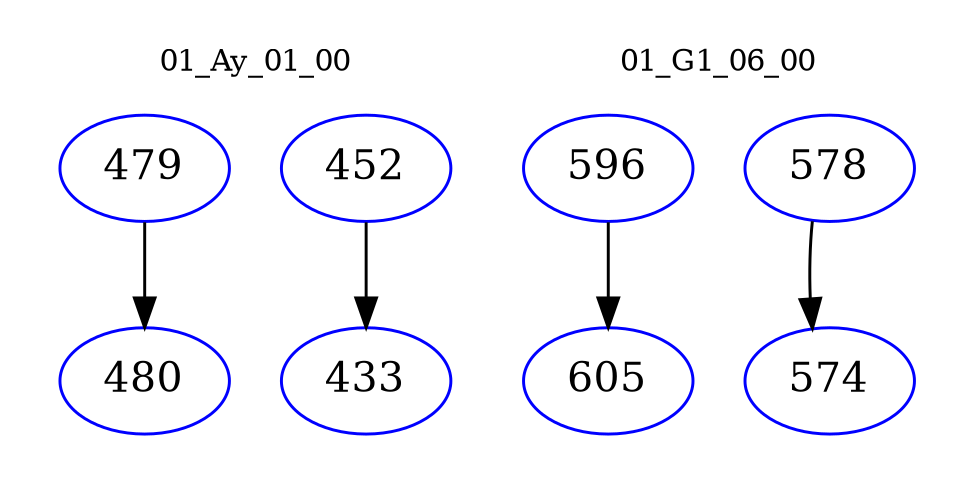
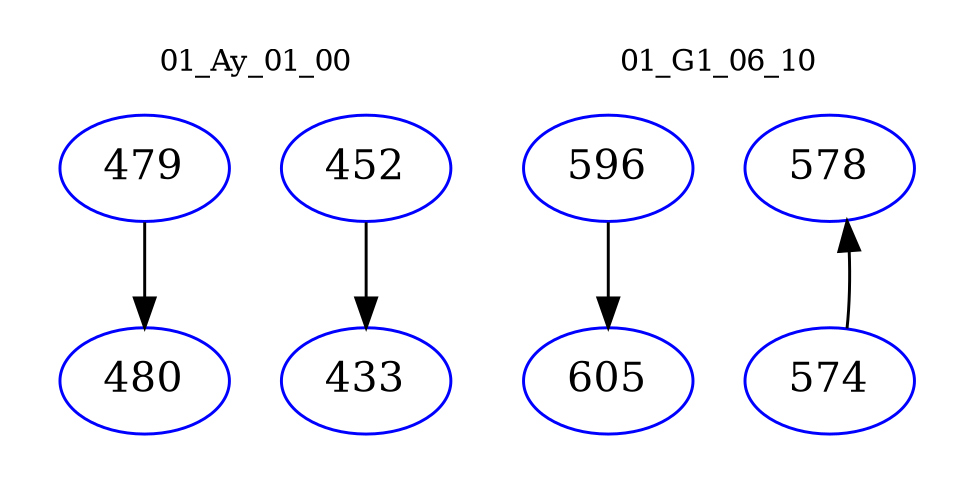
(719, 63) -> (719, 63)
(810, 260) -> (849, 290)
